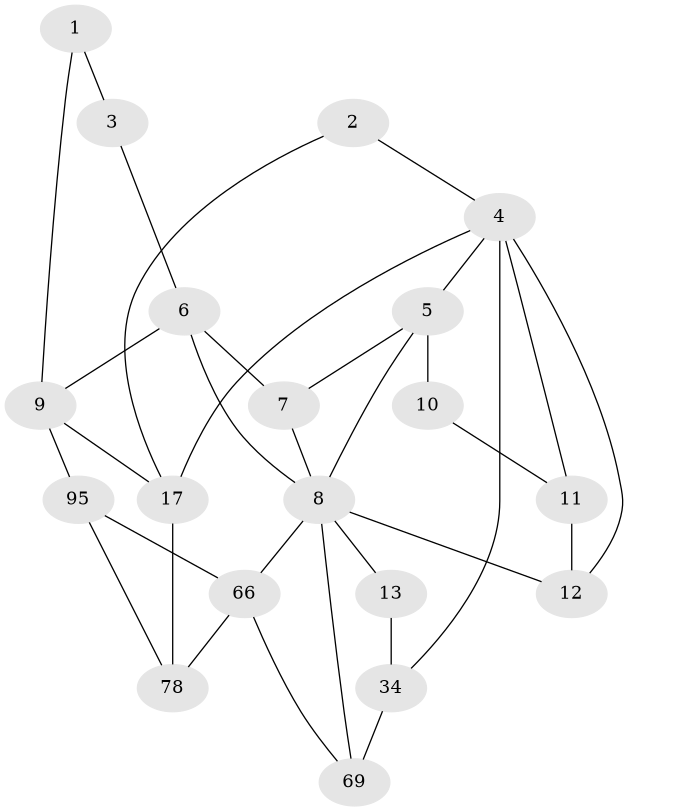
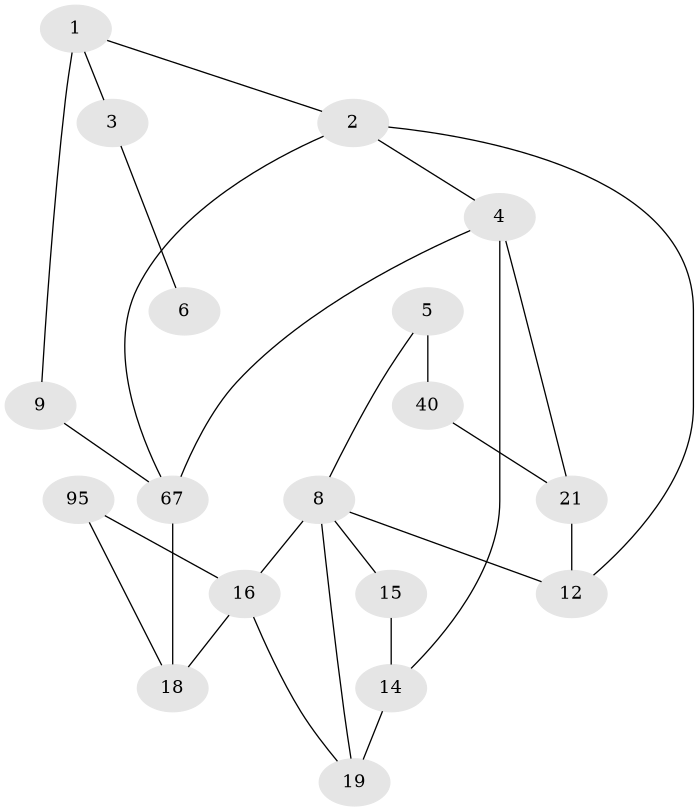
none -> (215, 76)
(464, 264) -> none
(112, 359) -> none
(597, 402) -> (685, 267)
(284, 406) -> none
(428, 406) -> (428, 406)
(229, 419) -> none
(60, 453) -> none
(173, 500) -> (173, 500)
(572, 500) -> (572, 500)
(245, 594) -> (245, 594)
(391, 594) -> (391, 594)
(173, 688) -> (173, 688)
(391, 688) -> (391, 688)
(355, 782) -> (355, 782)
